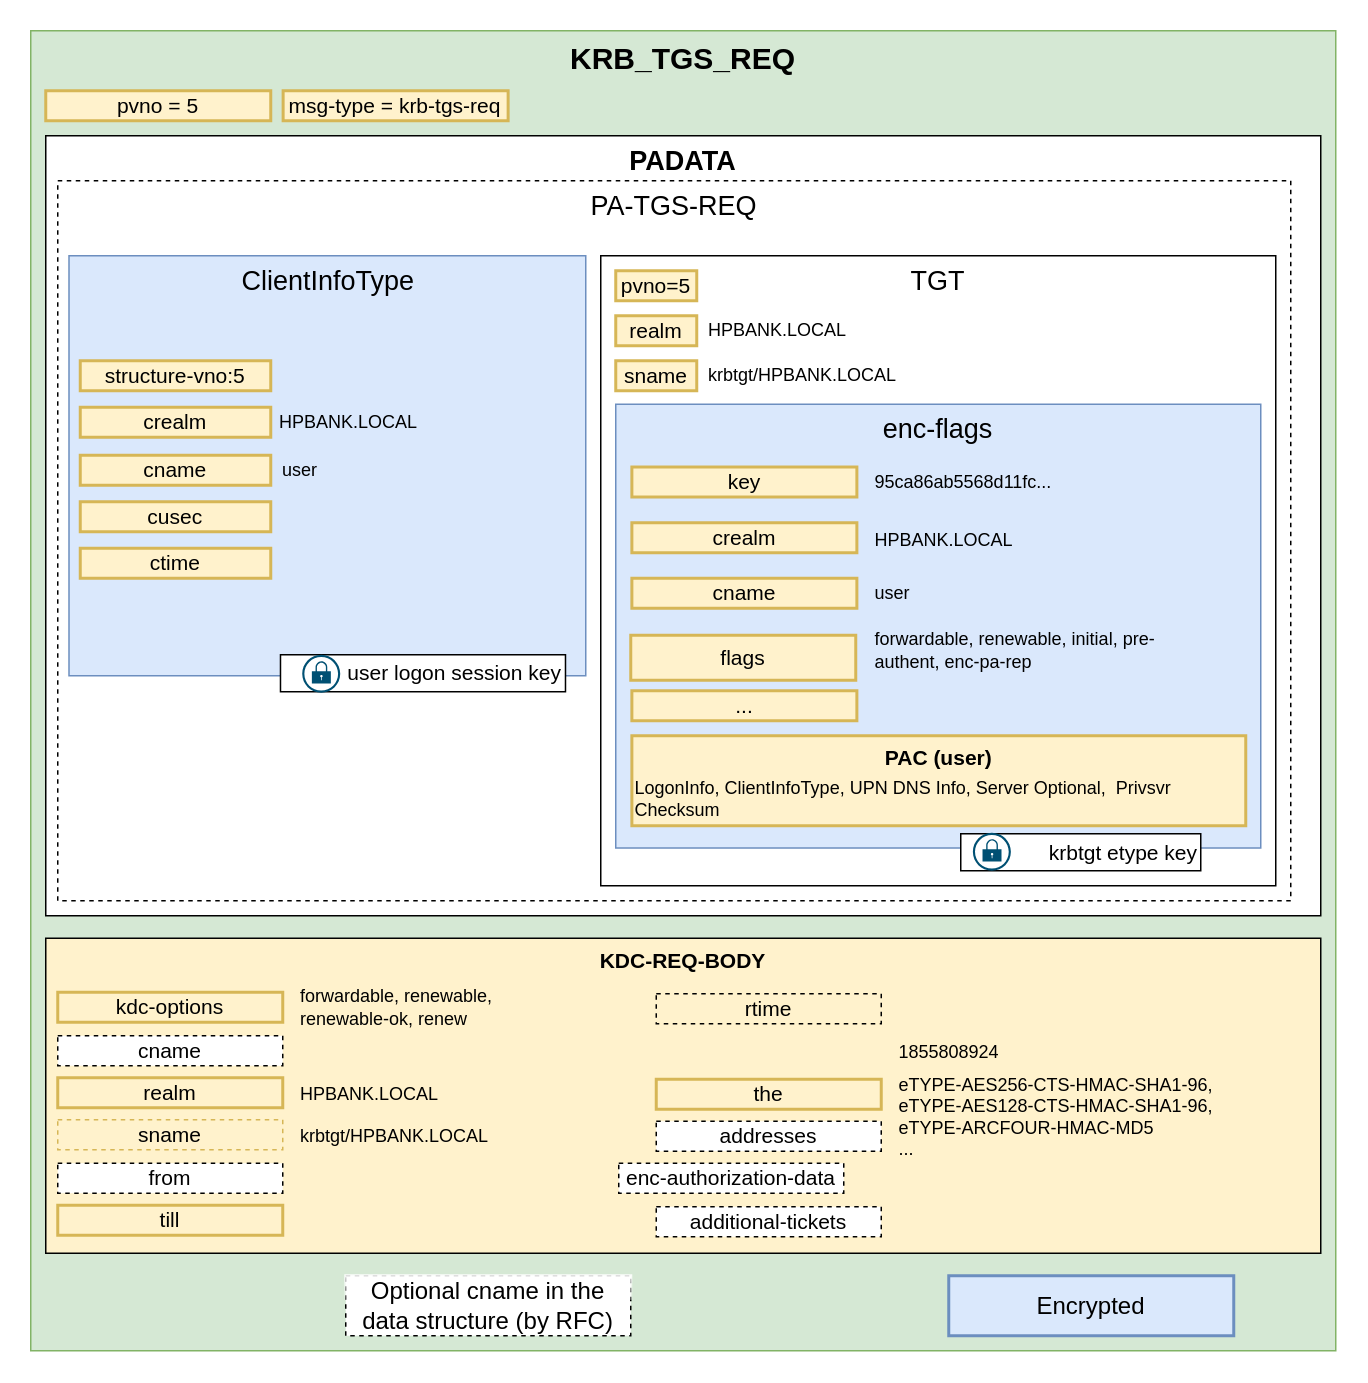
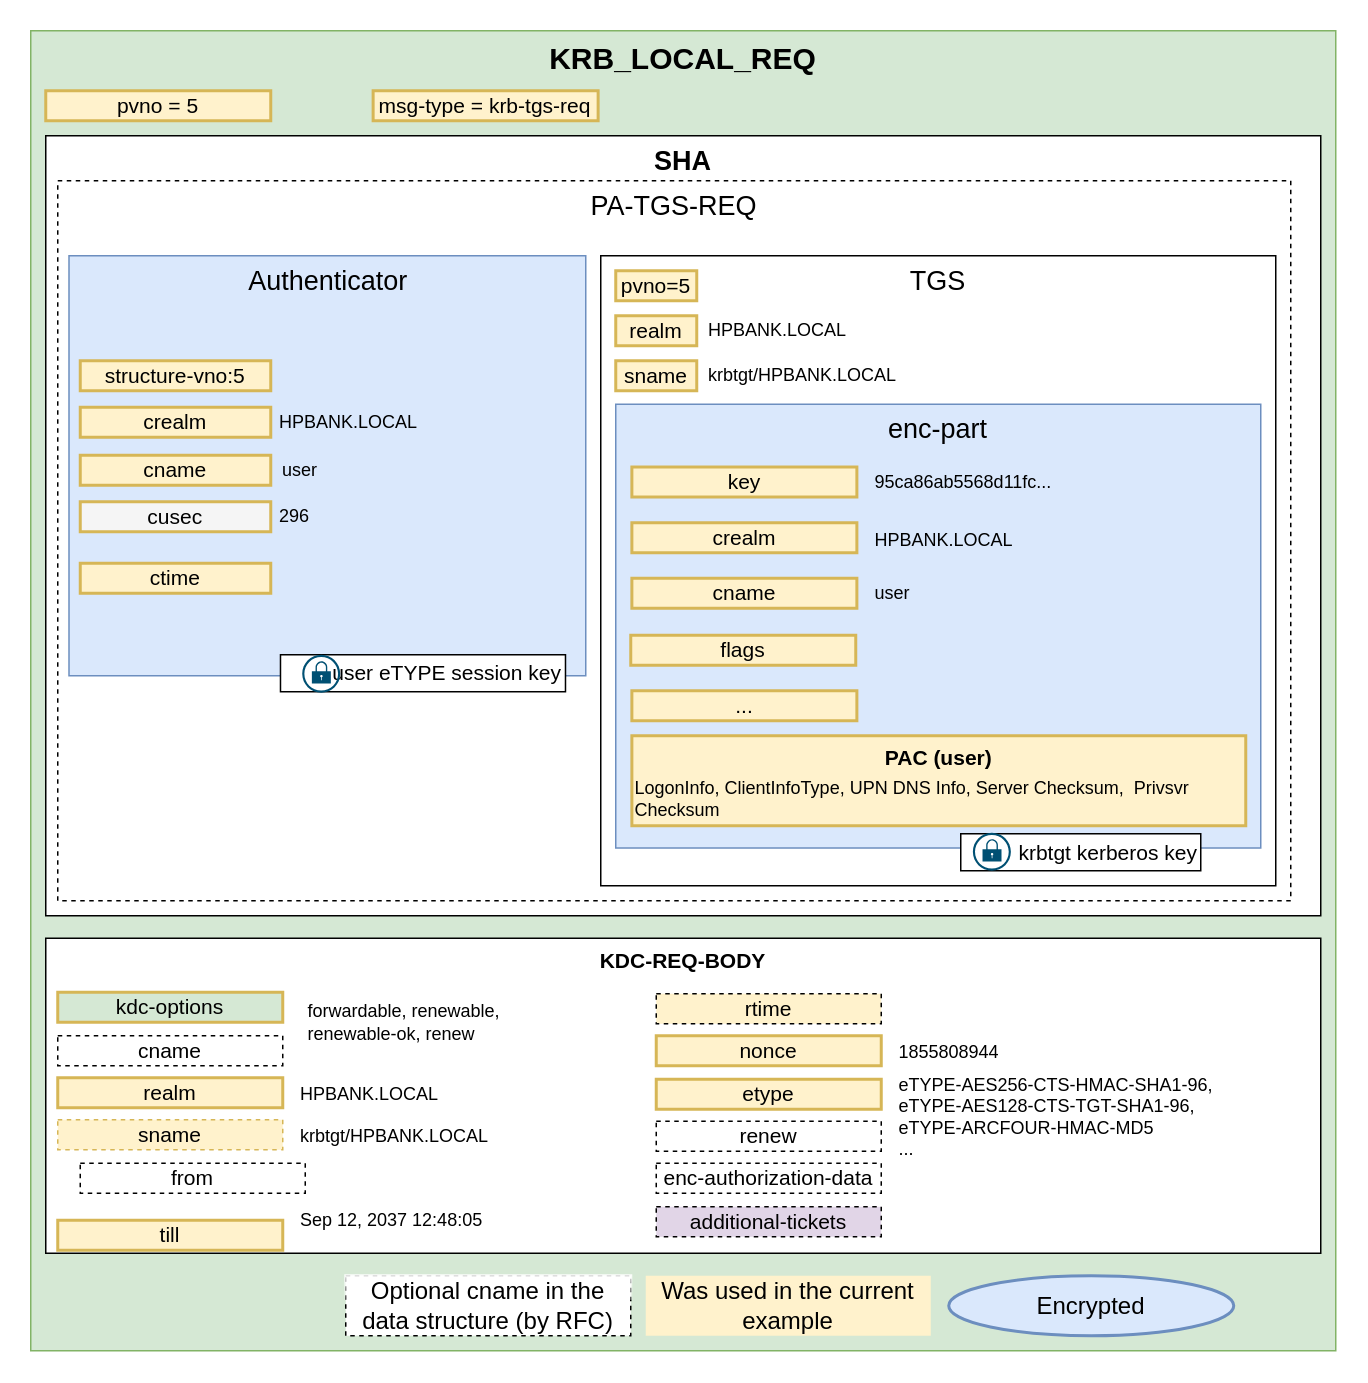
(683, 59) -> (683, 59)
(396, 106) -> (486, 106)
(683, 162) -> (683, 162)
(329, 282) -> (329, 282)
(938, 282) -> (938, 282)
(938, 431) -> (938, 431)
(176, 517) -> (176, 517)
none -> (349, 517)
(176, 563) -> (176, 578)
(1036, 650) -> none
(743, 658) -> (743, 650)
(446, 673) -> (443, 673)
(933, 799) -> (933, 799)
(1109, 853) -> (1091, 853)
(683, 961) -> (683, 961)
(170, 1007) -> (170, 1007)
(412, 1007) -> (419, 1022)
none -> (769, 1051)
(950, 1052) -> (950, 1052)
(769, 1094) -> (769, 1094)
(1063, 1118) -> (1063, 1118)
(769, 1136) -> (769, 1136)
(170, 1178) -> (193, 1178)
(731, 1178) -> (769, 1178)
(170, 1220) -> (170, 1235)
none -> (403, 1220)
(769, 1222) -> (769, 1222)
none -> (788, 1306)
(1091, 1306) -> (1091, 1306)
